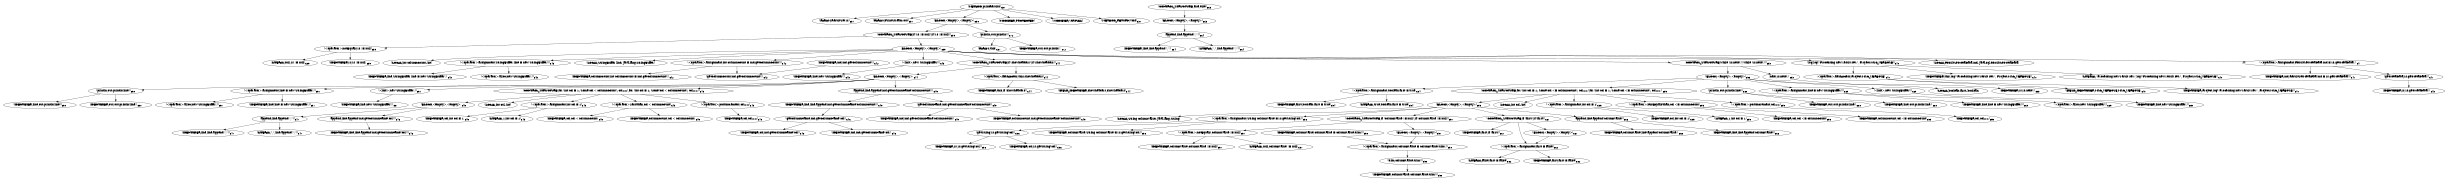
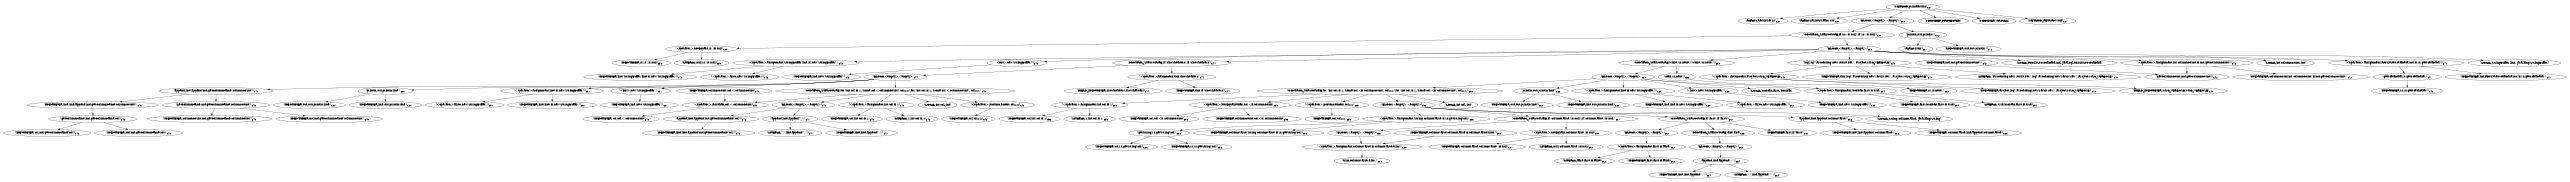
(653, 111) -> (725, 97)
(1520, 133) -> (1709, 125)
(1407, 175) -> none
